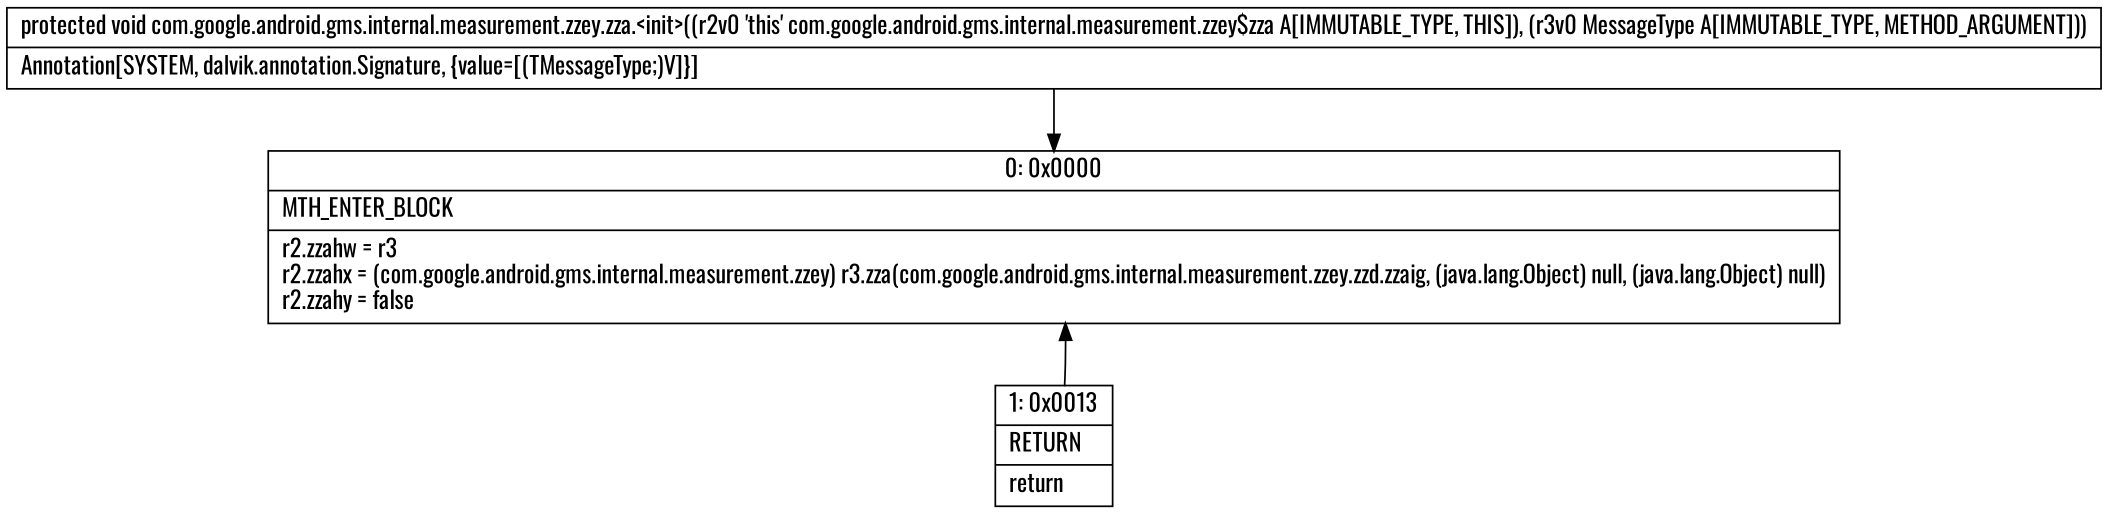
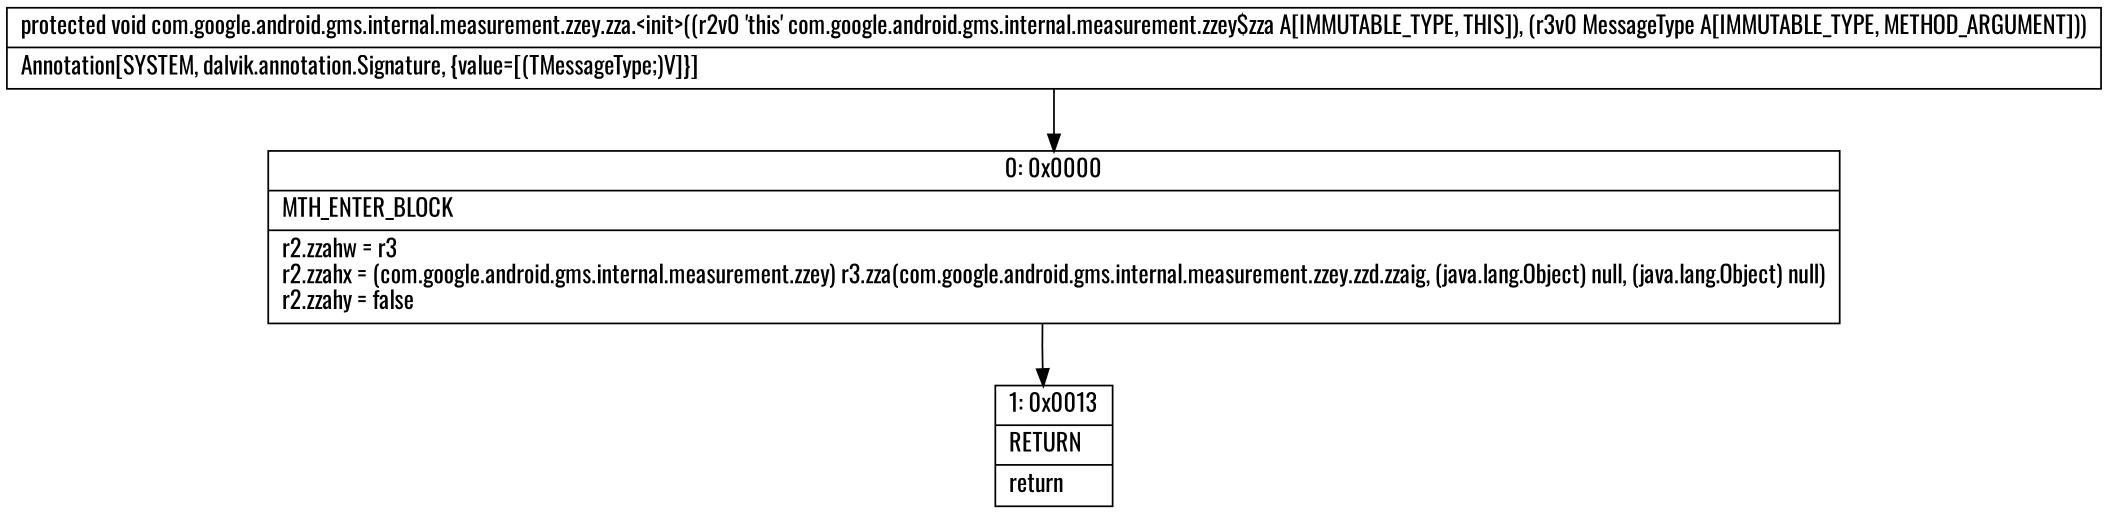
(1065, 363) -> (1042, 346)
